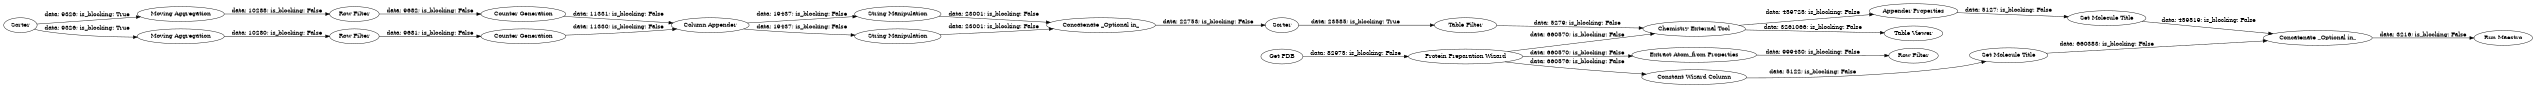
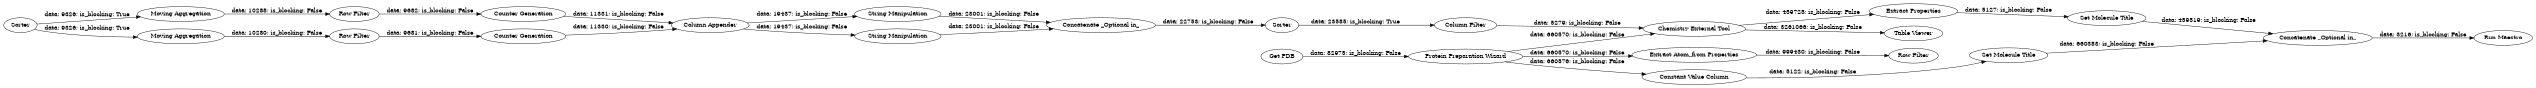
(1914, 11) -> (1914, 11)
(1466, 25) -> (1466, 25)
(1694, 77) -> (1694, 77)
